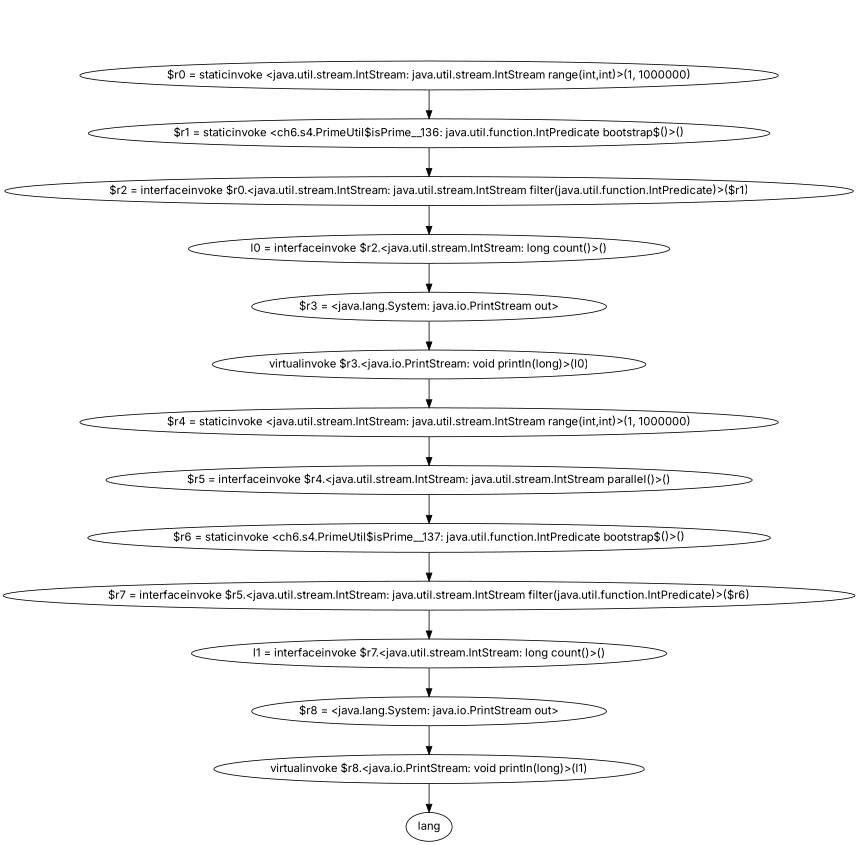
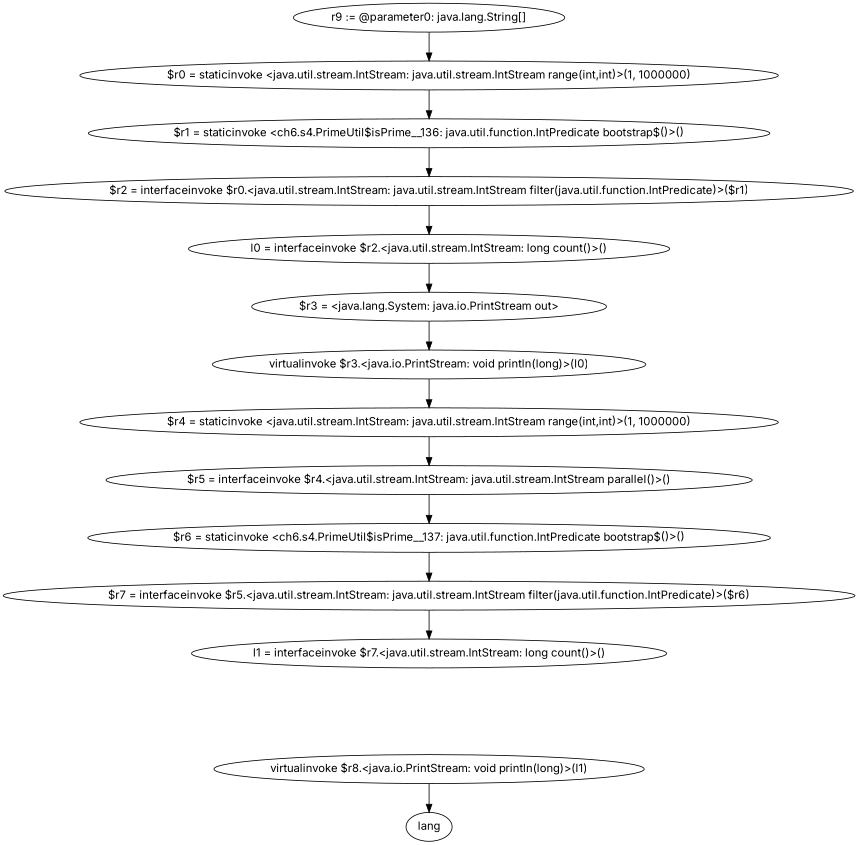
none -> (429, 18)
(429, 711) -> none
